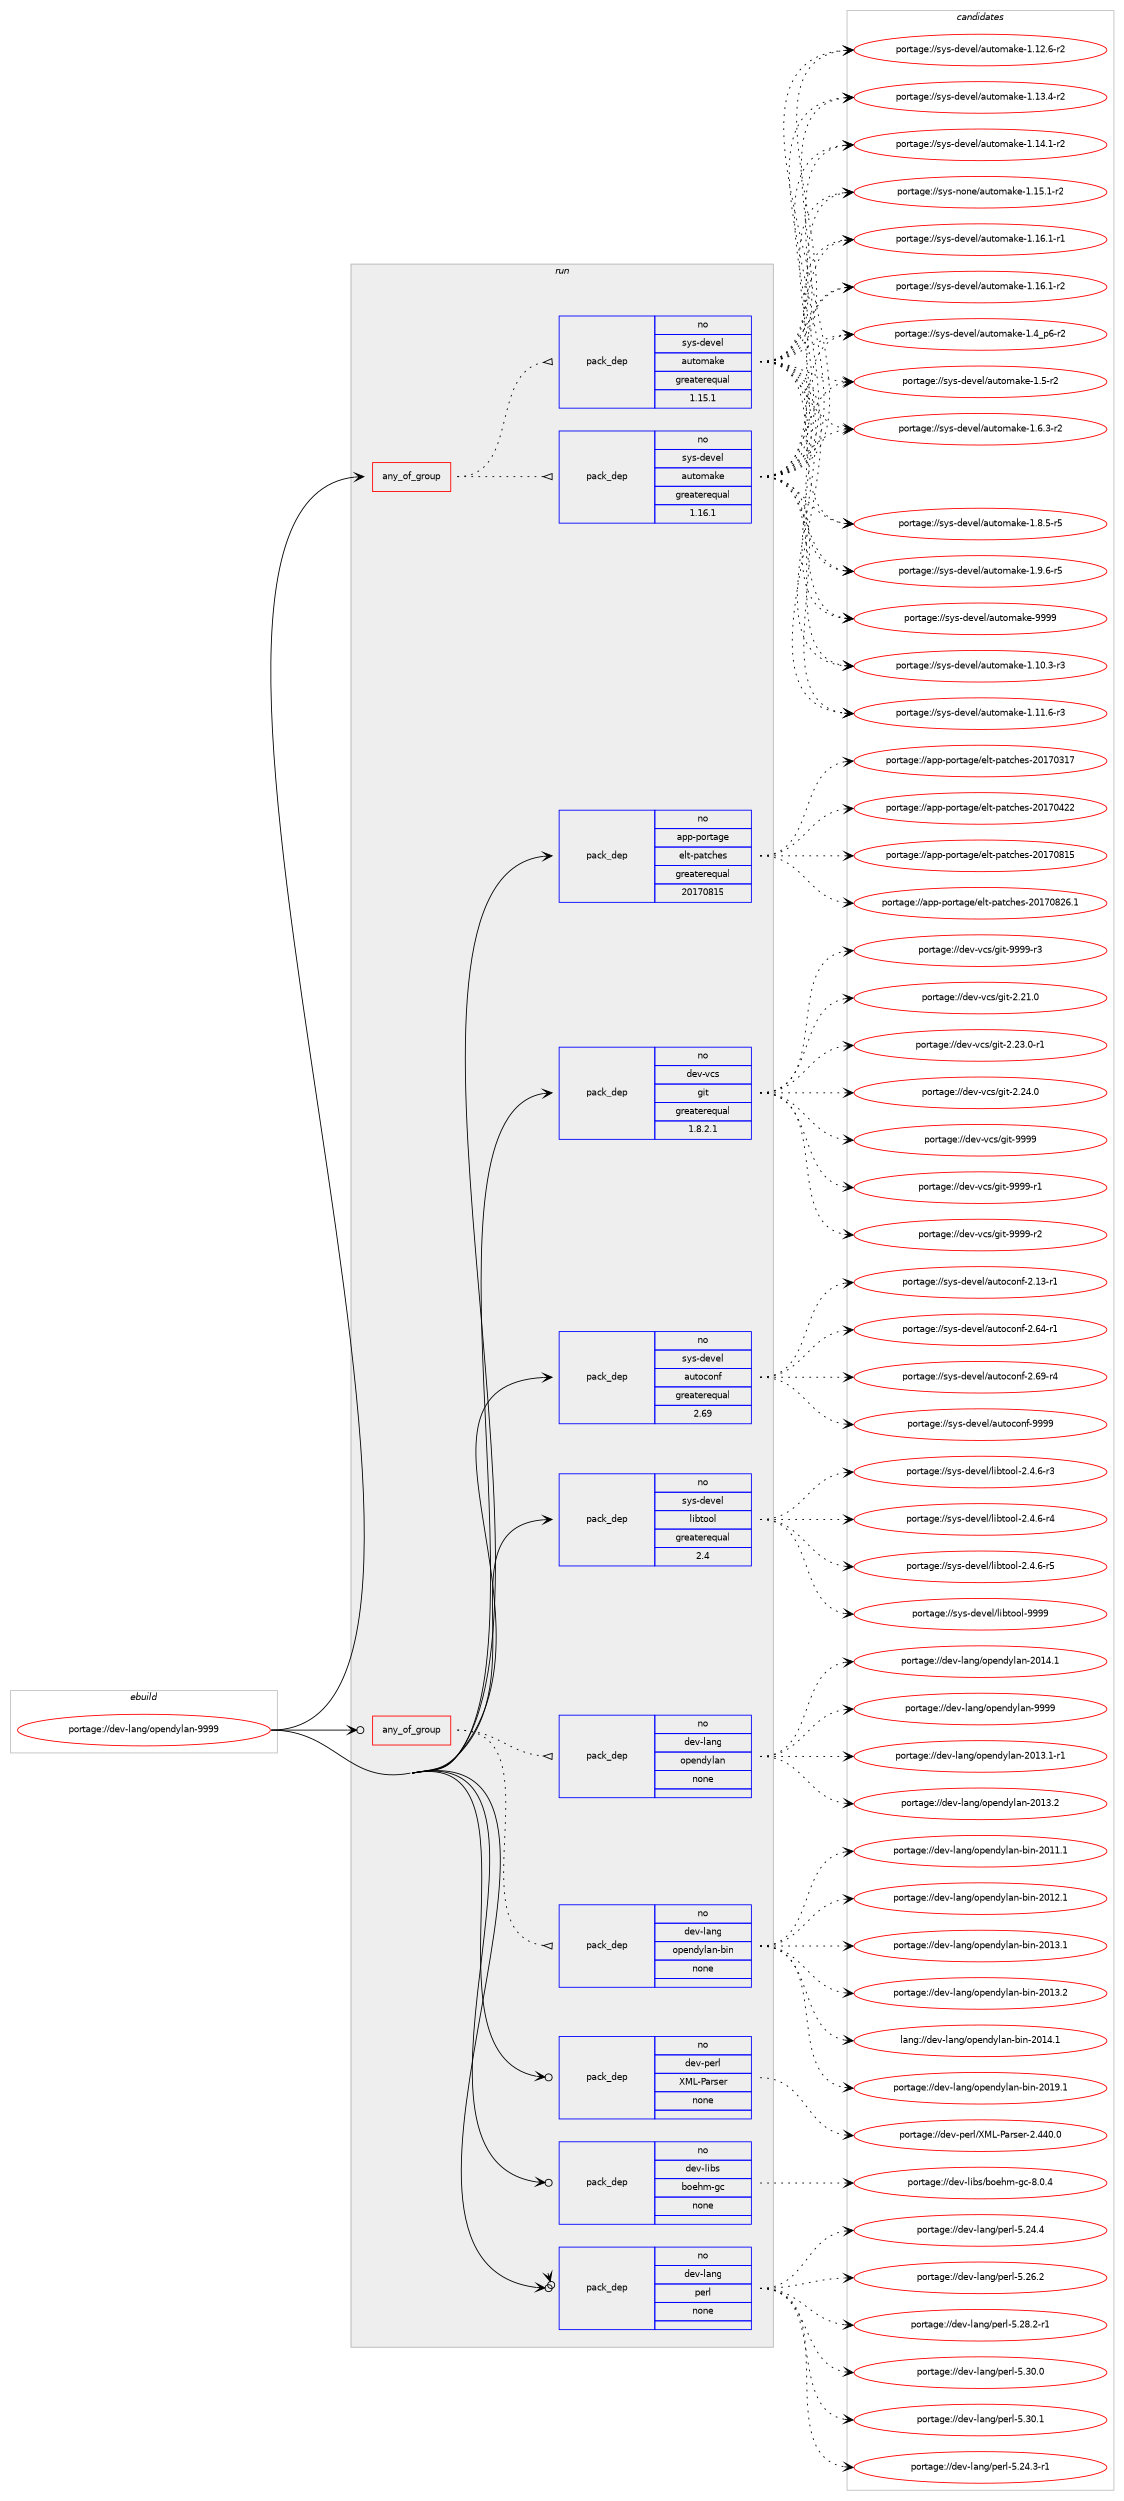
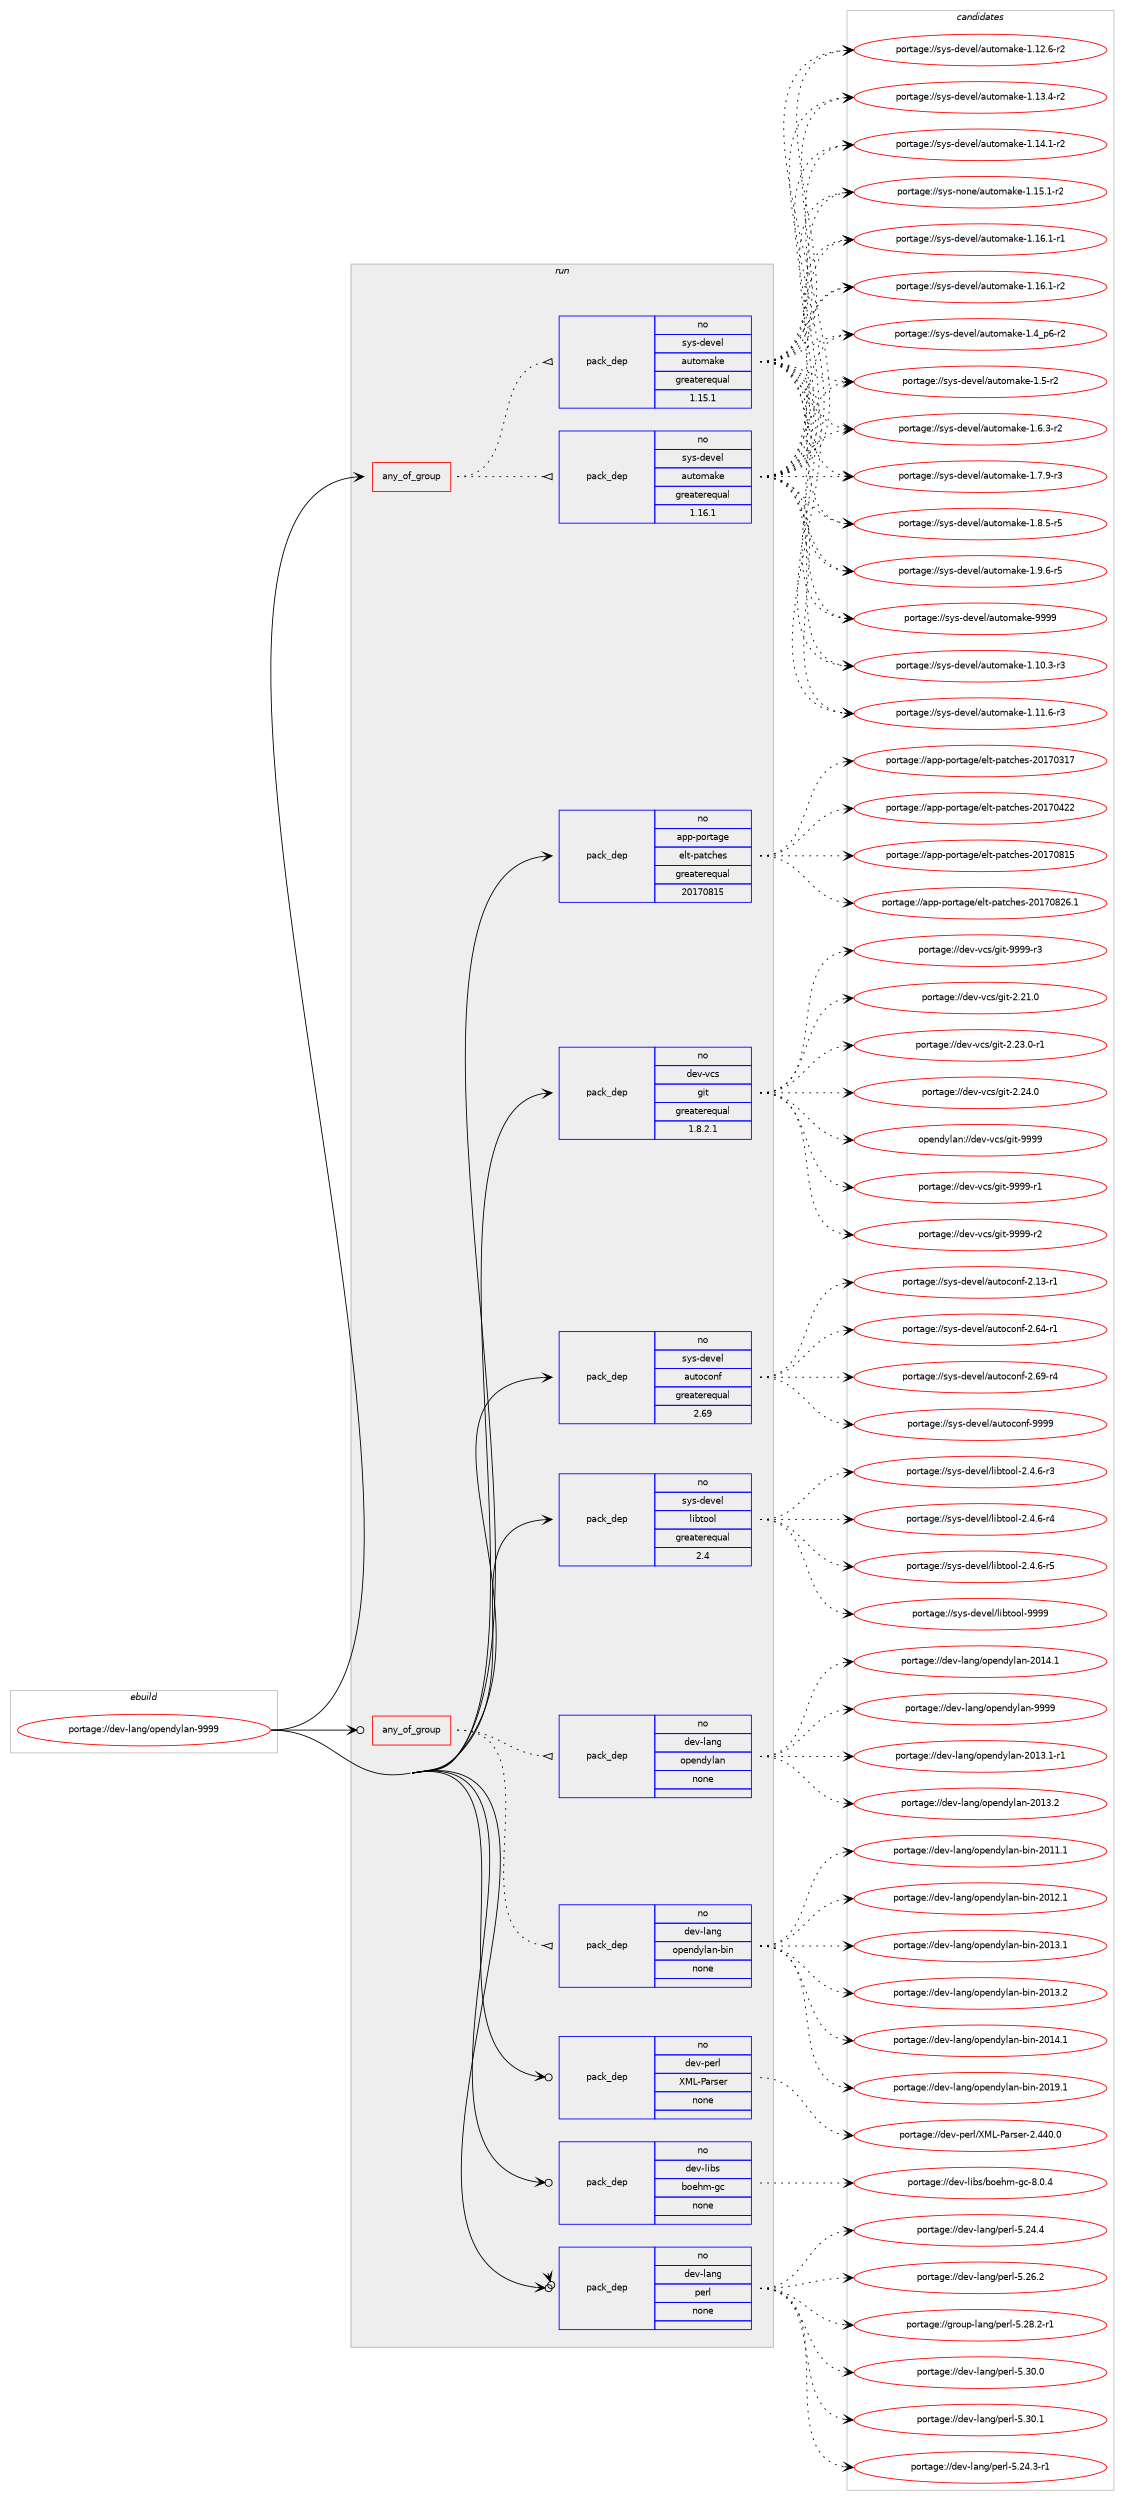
none -> (980, 477)
(980, 1140) -> (980, 1140)
(980, 2041) -> (980, 2041)
(980, 2325) -> (980, 2325)
